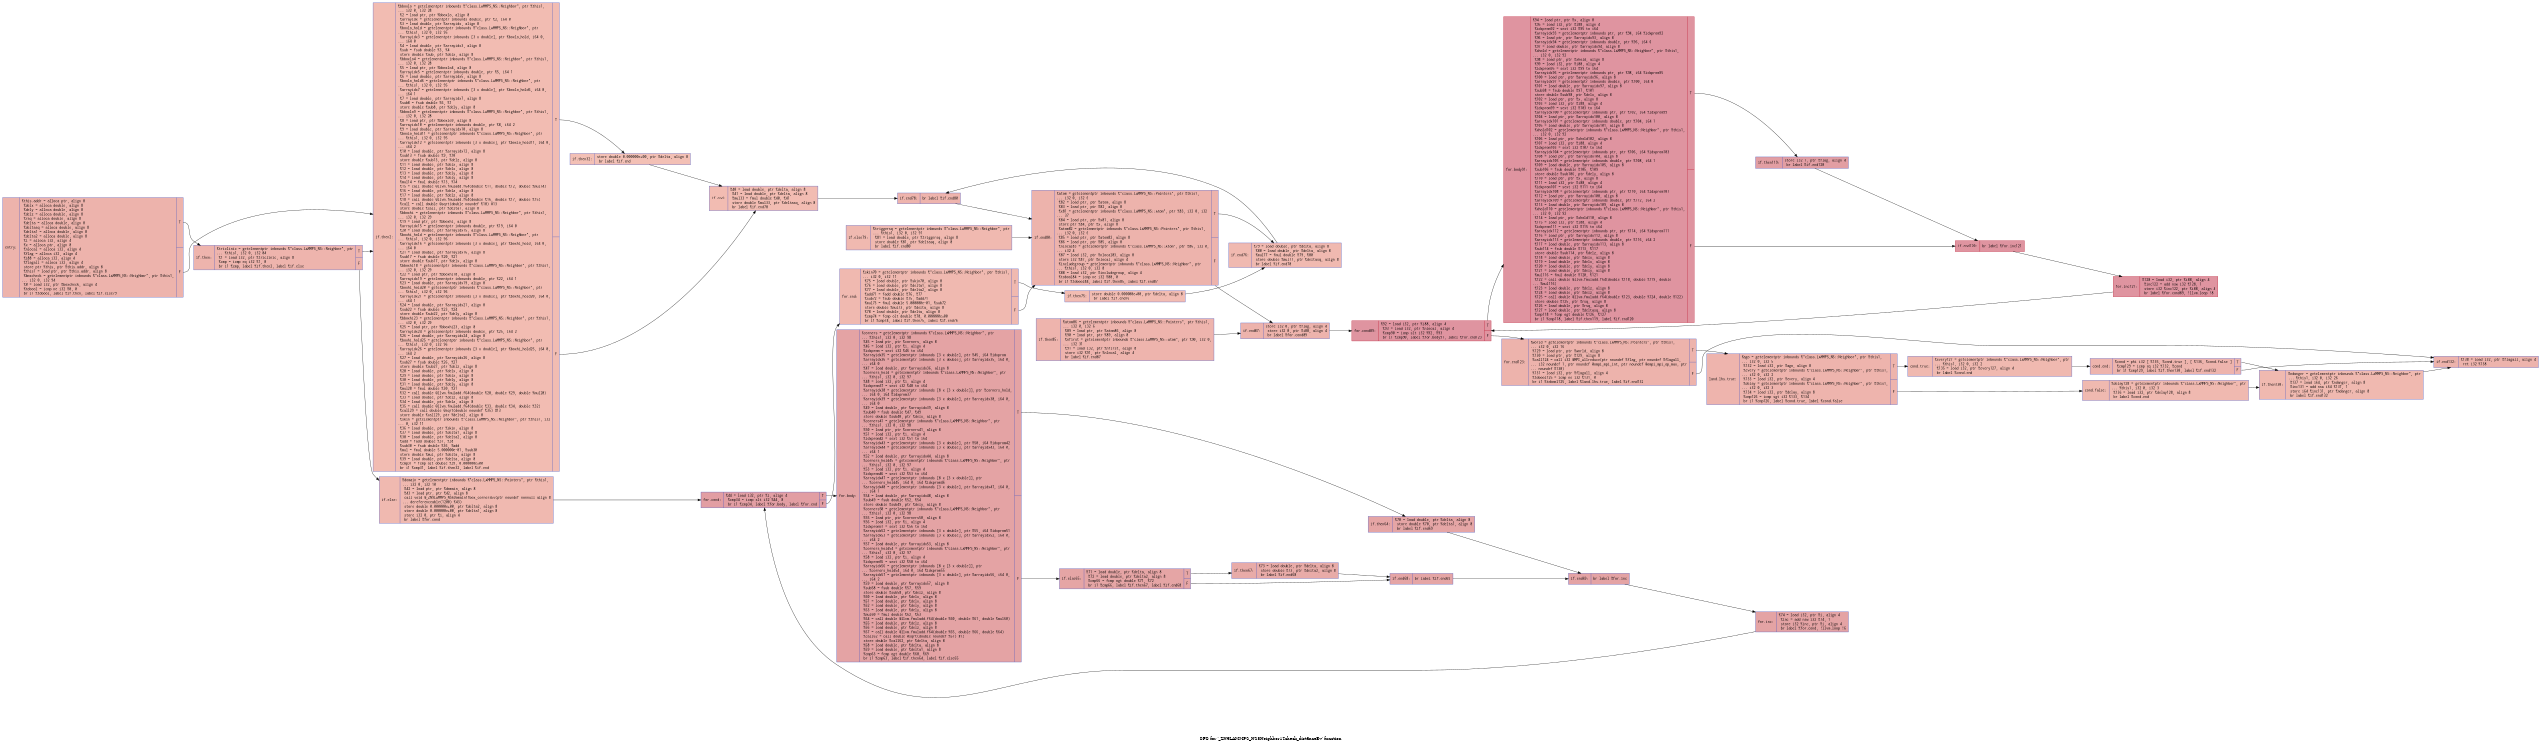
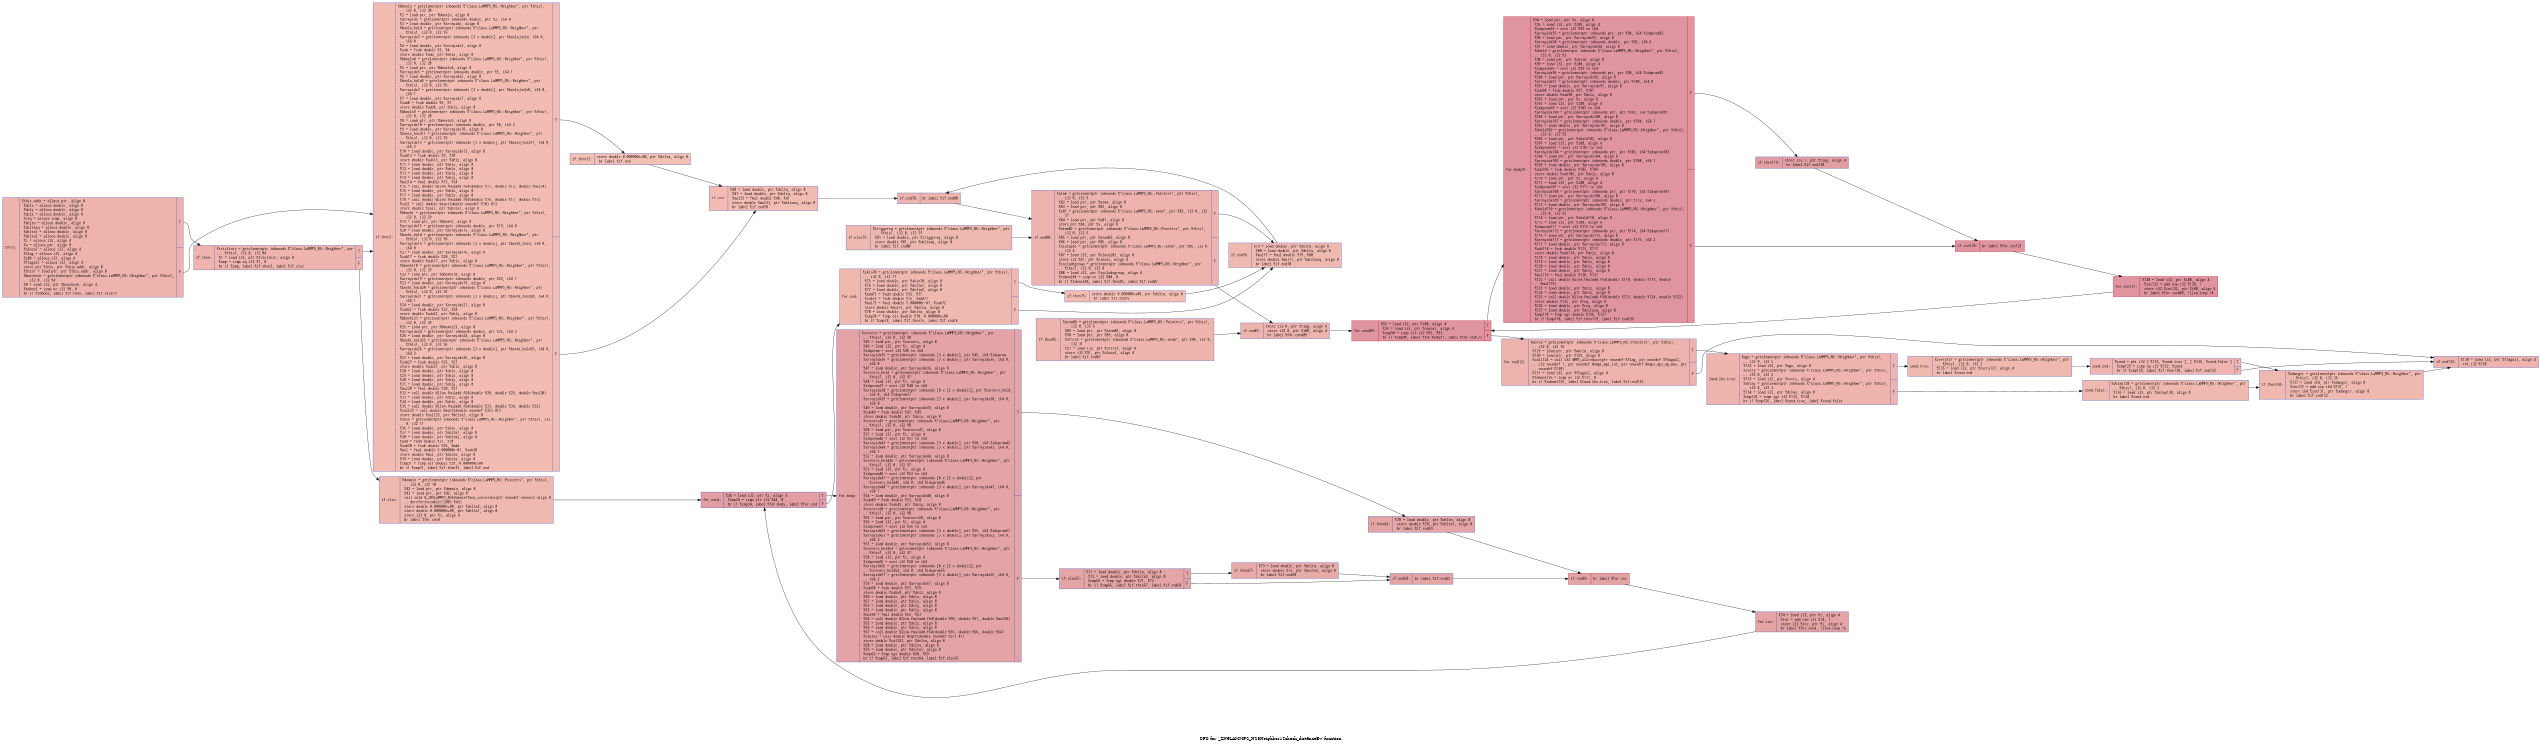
(51, 219) -> (50, 219)
(1027, 300) -> (1151, 313)
(1599, 579) -> (1599, 579)
